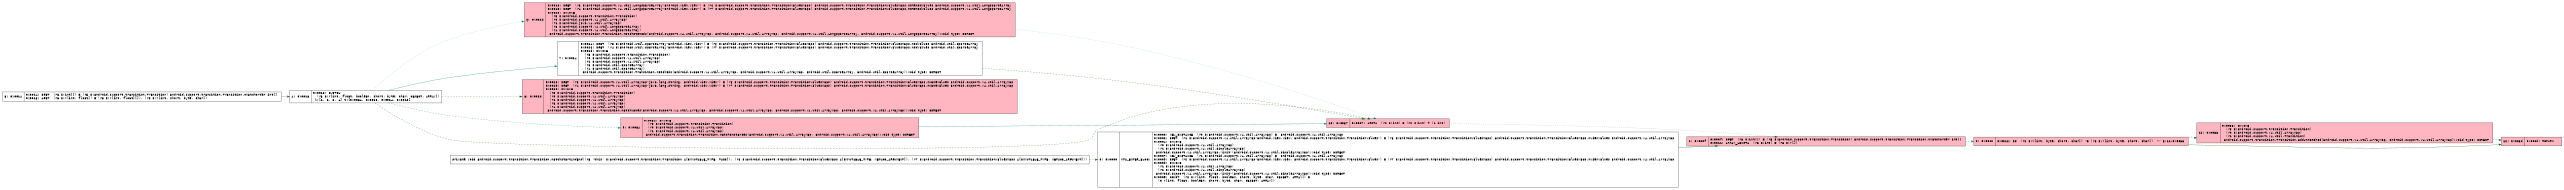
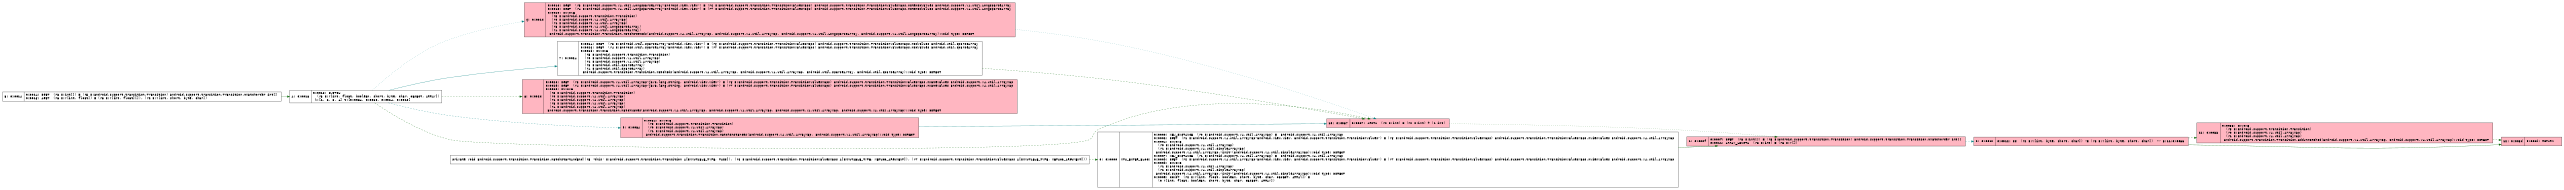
(585, 23) -> (588, 23)
(2264, 136) -> (2262, 136)
